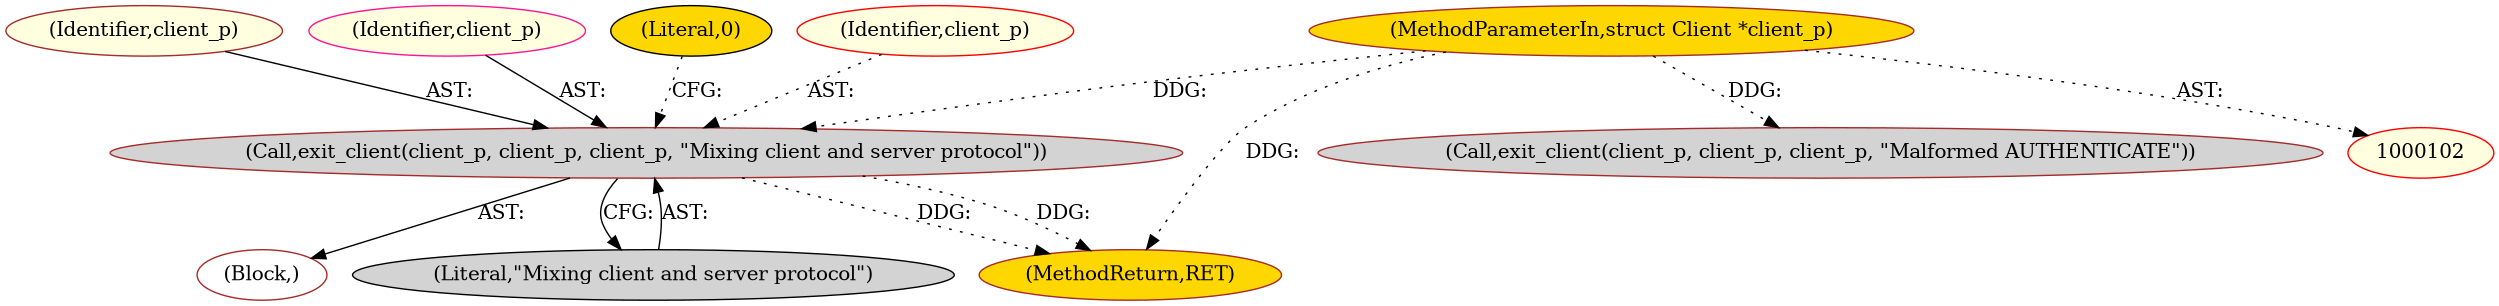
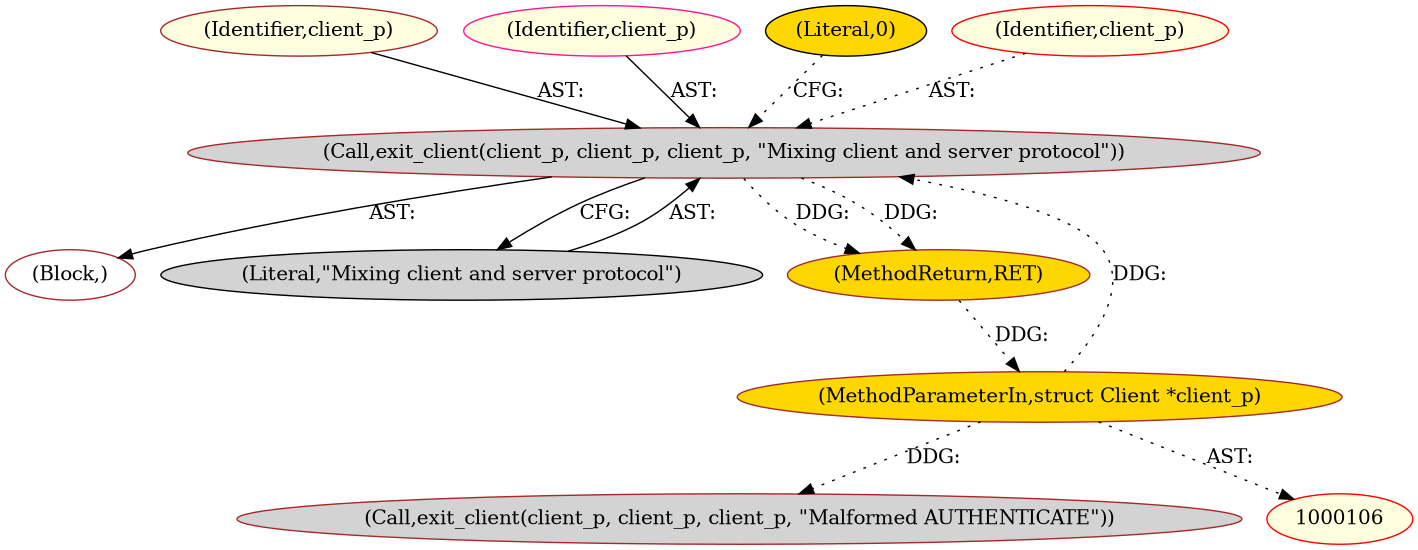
(1277, 109) -> (985, 331)
(2421, 153) -> (1340, 519)
